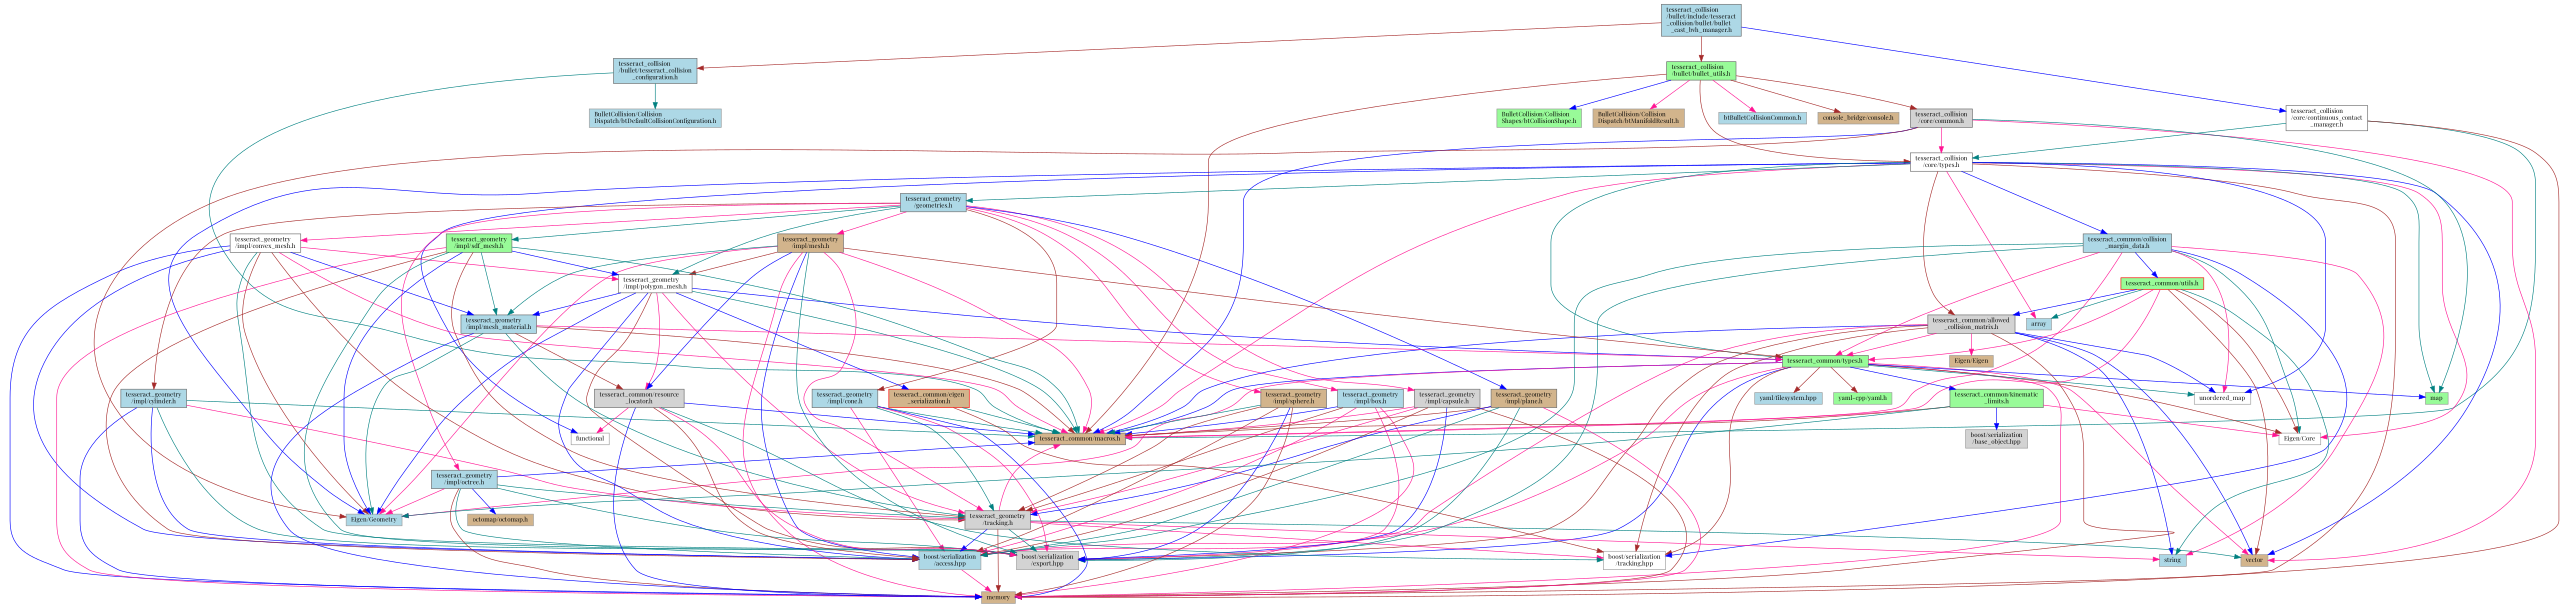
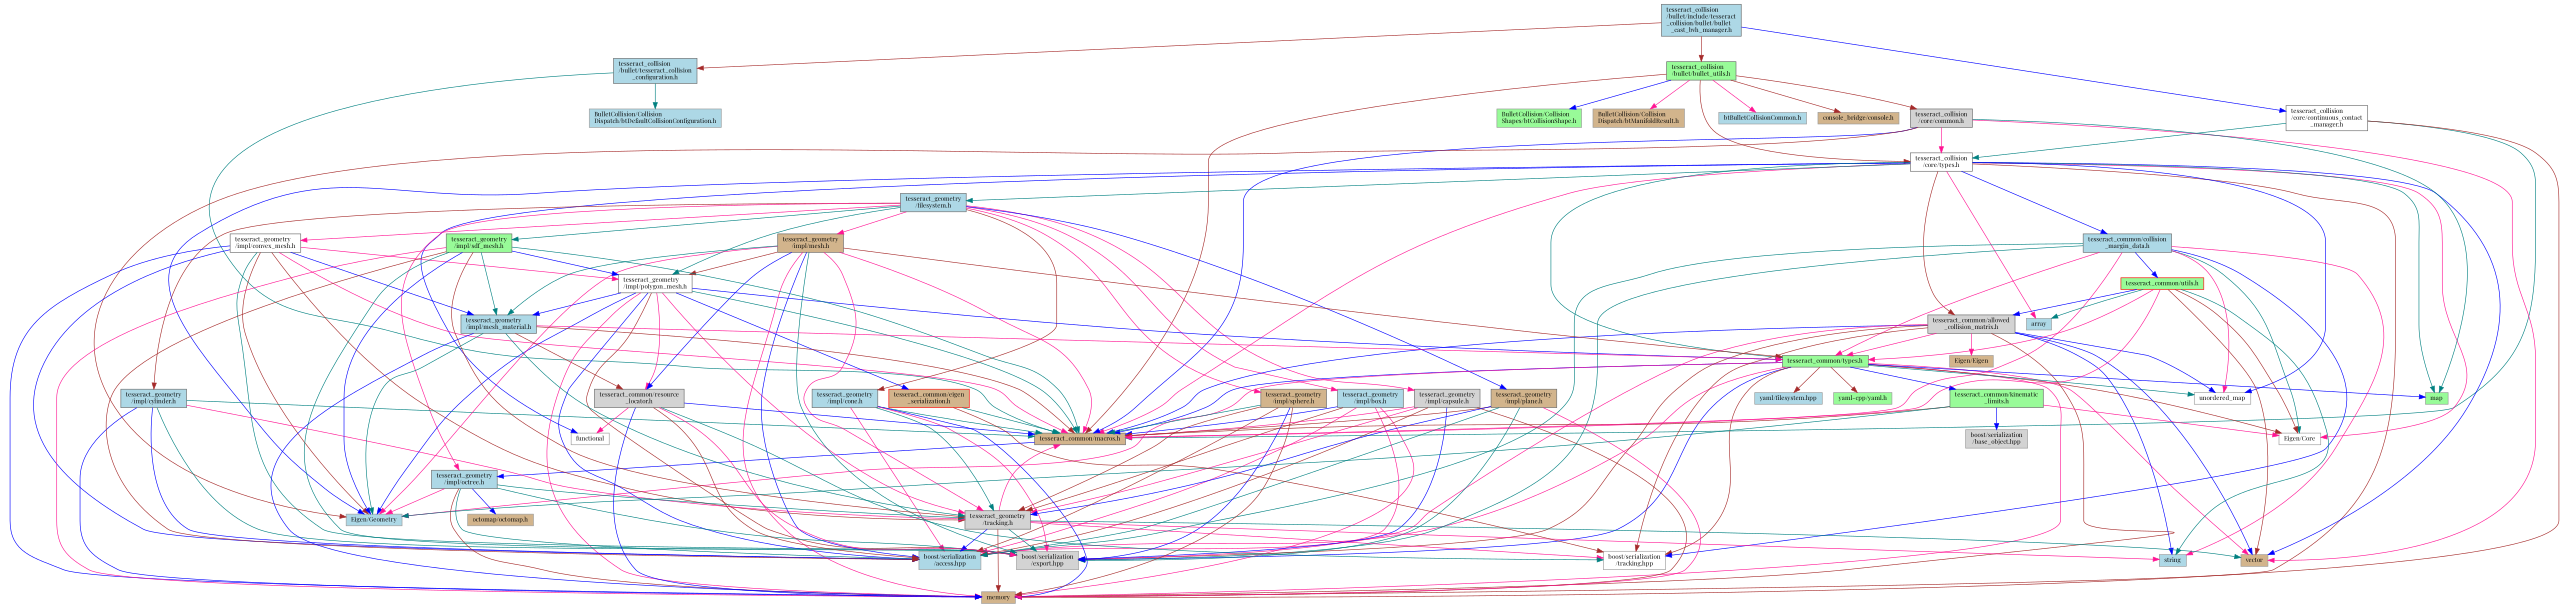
(933, 203) -> (933, 203)
(763, 460) -> (756, 460)
(974, 579) -> (629, 572)
